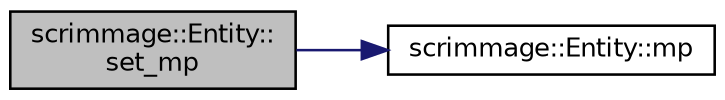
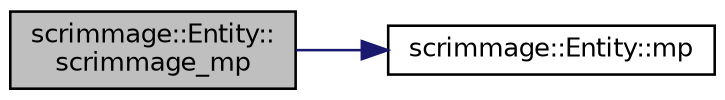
(153, 50) -> (153, 50)
